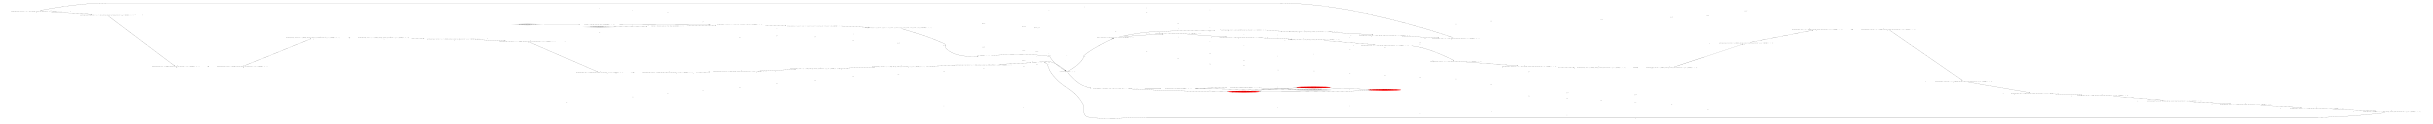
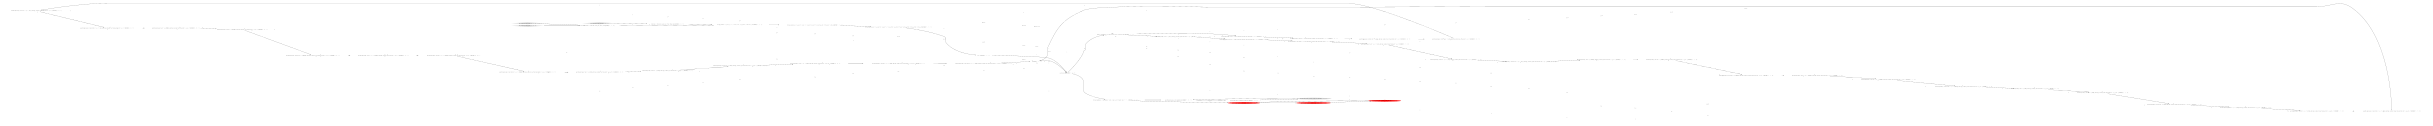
none -> (528, 26)
